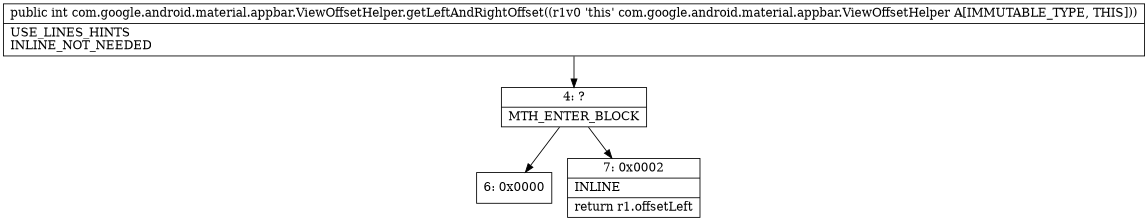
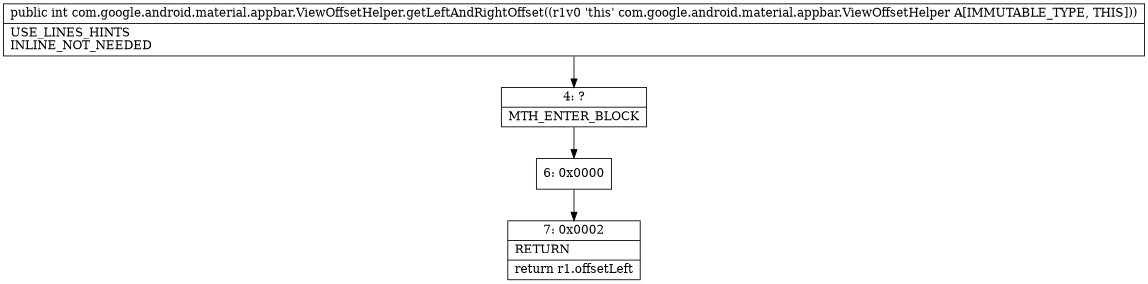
(598, 139) -> (574, 201)
(598, 187) -> (542, 250)
